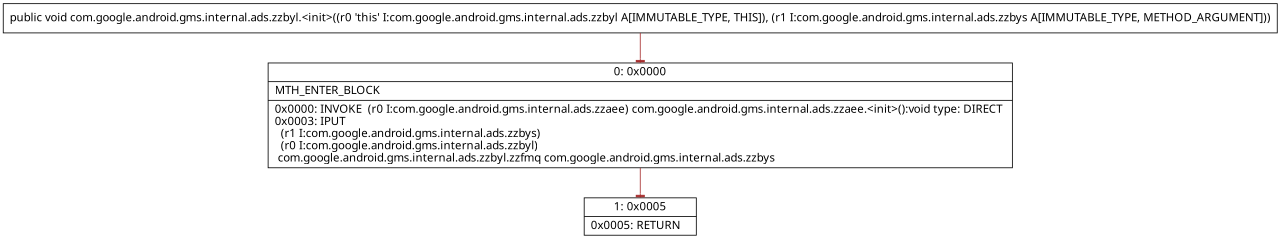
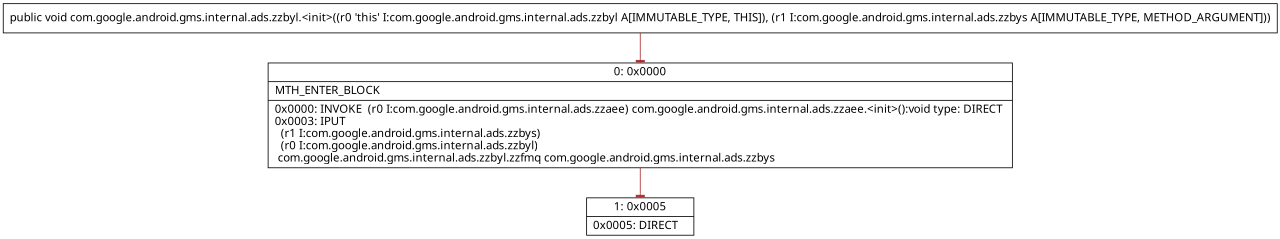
(640, 225) -> (640, 225)
